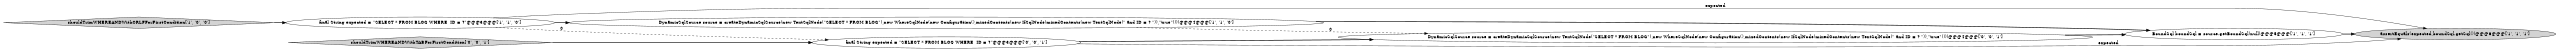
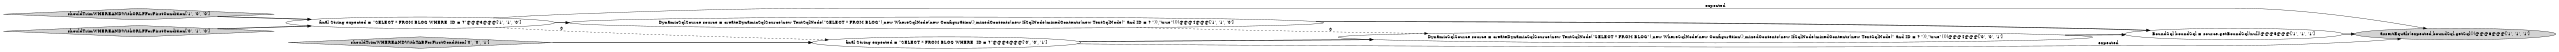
none -> (139, 31)
